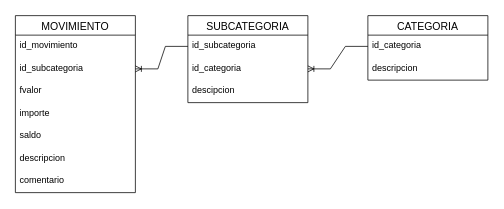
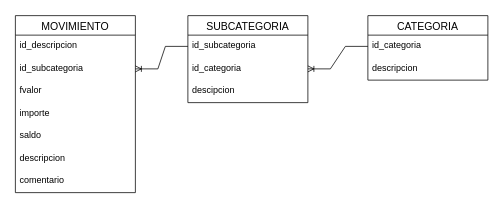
(49, 45) -> (51, 45)
